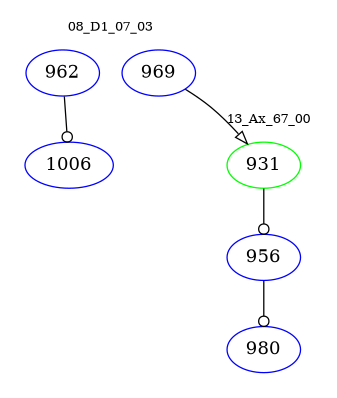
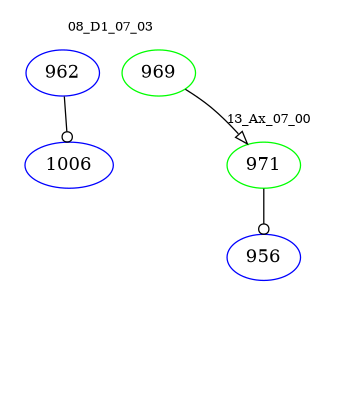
(159, 73) -> (159, 73)
(269, 120) -> (269, 120)
(264, 165) -> (264, 165)
(264, 350) -> none
